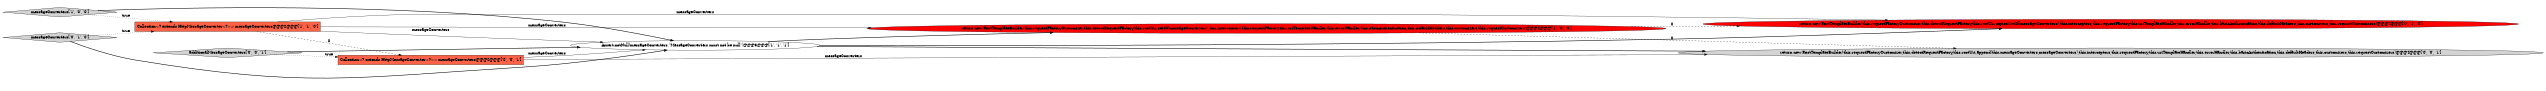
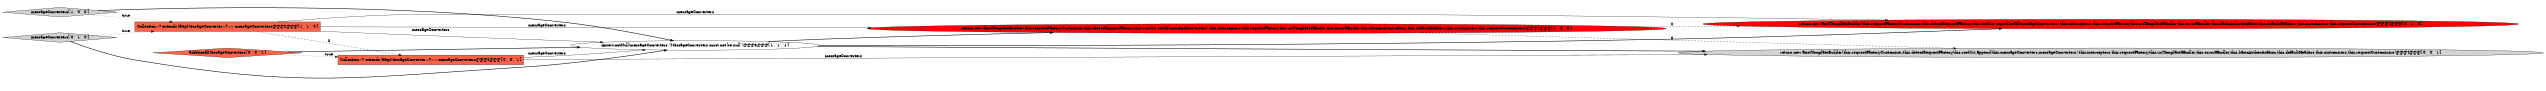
(228, 53) -> (228, 53)
